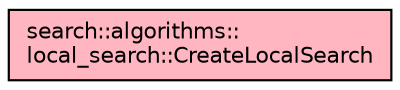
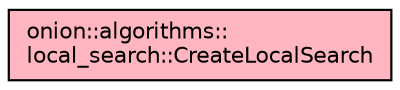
(200, 45) -> (200, 45)
